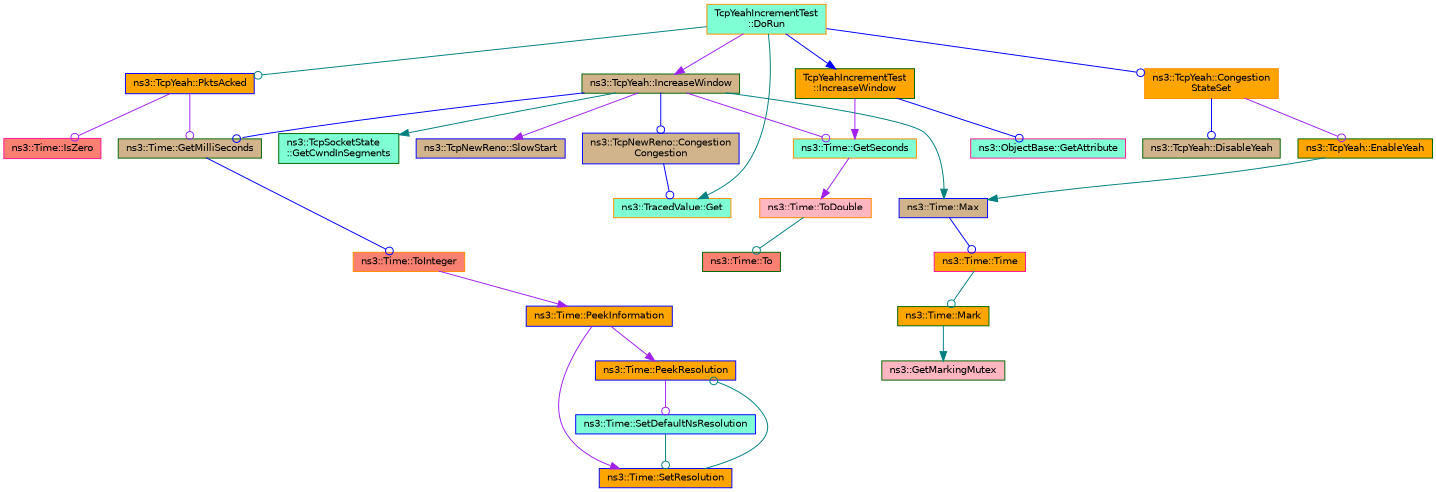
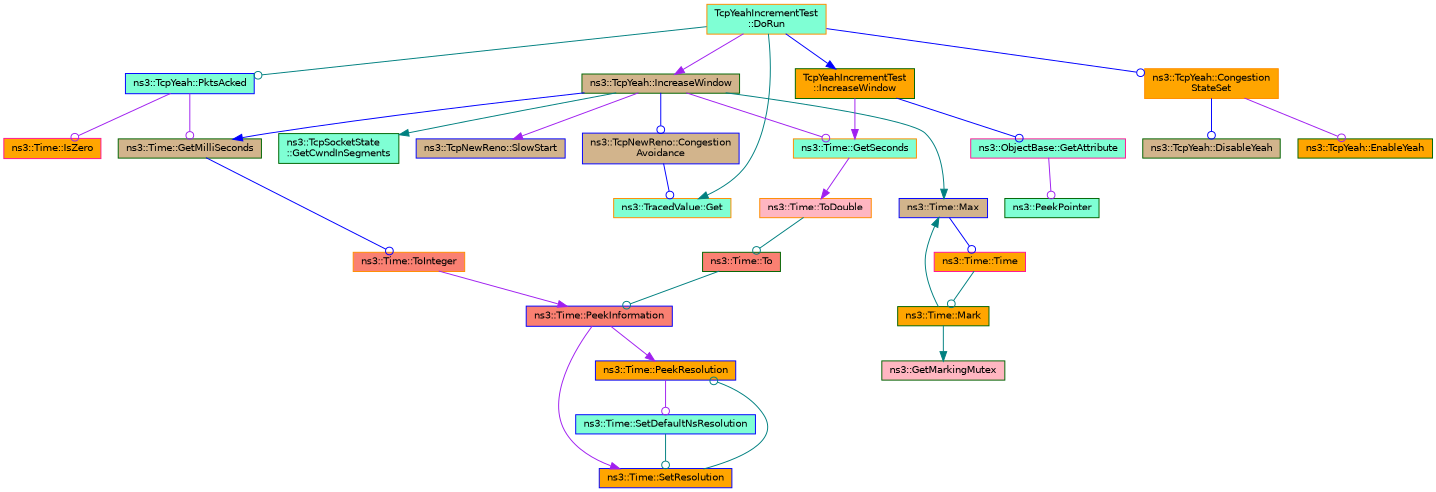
(190, 84) -> (190, 84)
(413, 113) -> (413, 113)
(52, 148) -> (52, 148)
(661, 148) -> (661, 148)
(1161, 180) -> (925, 267)
none -> (1052, 208)
none -> (675, 287)
(599, 316) -> (599, 316)
